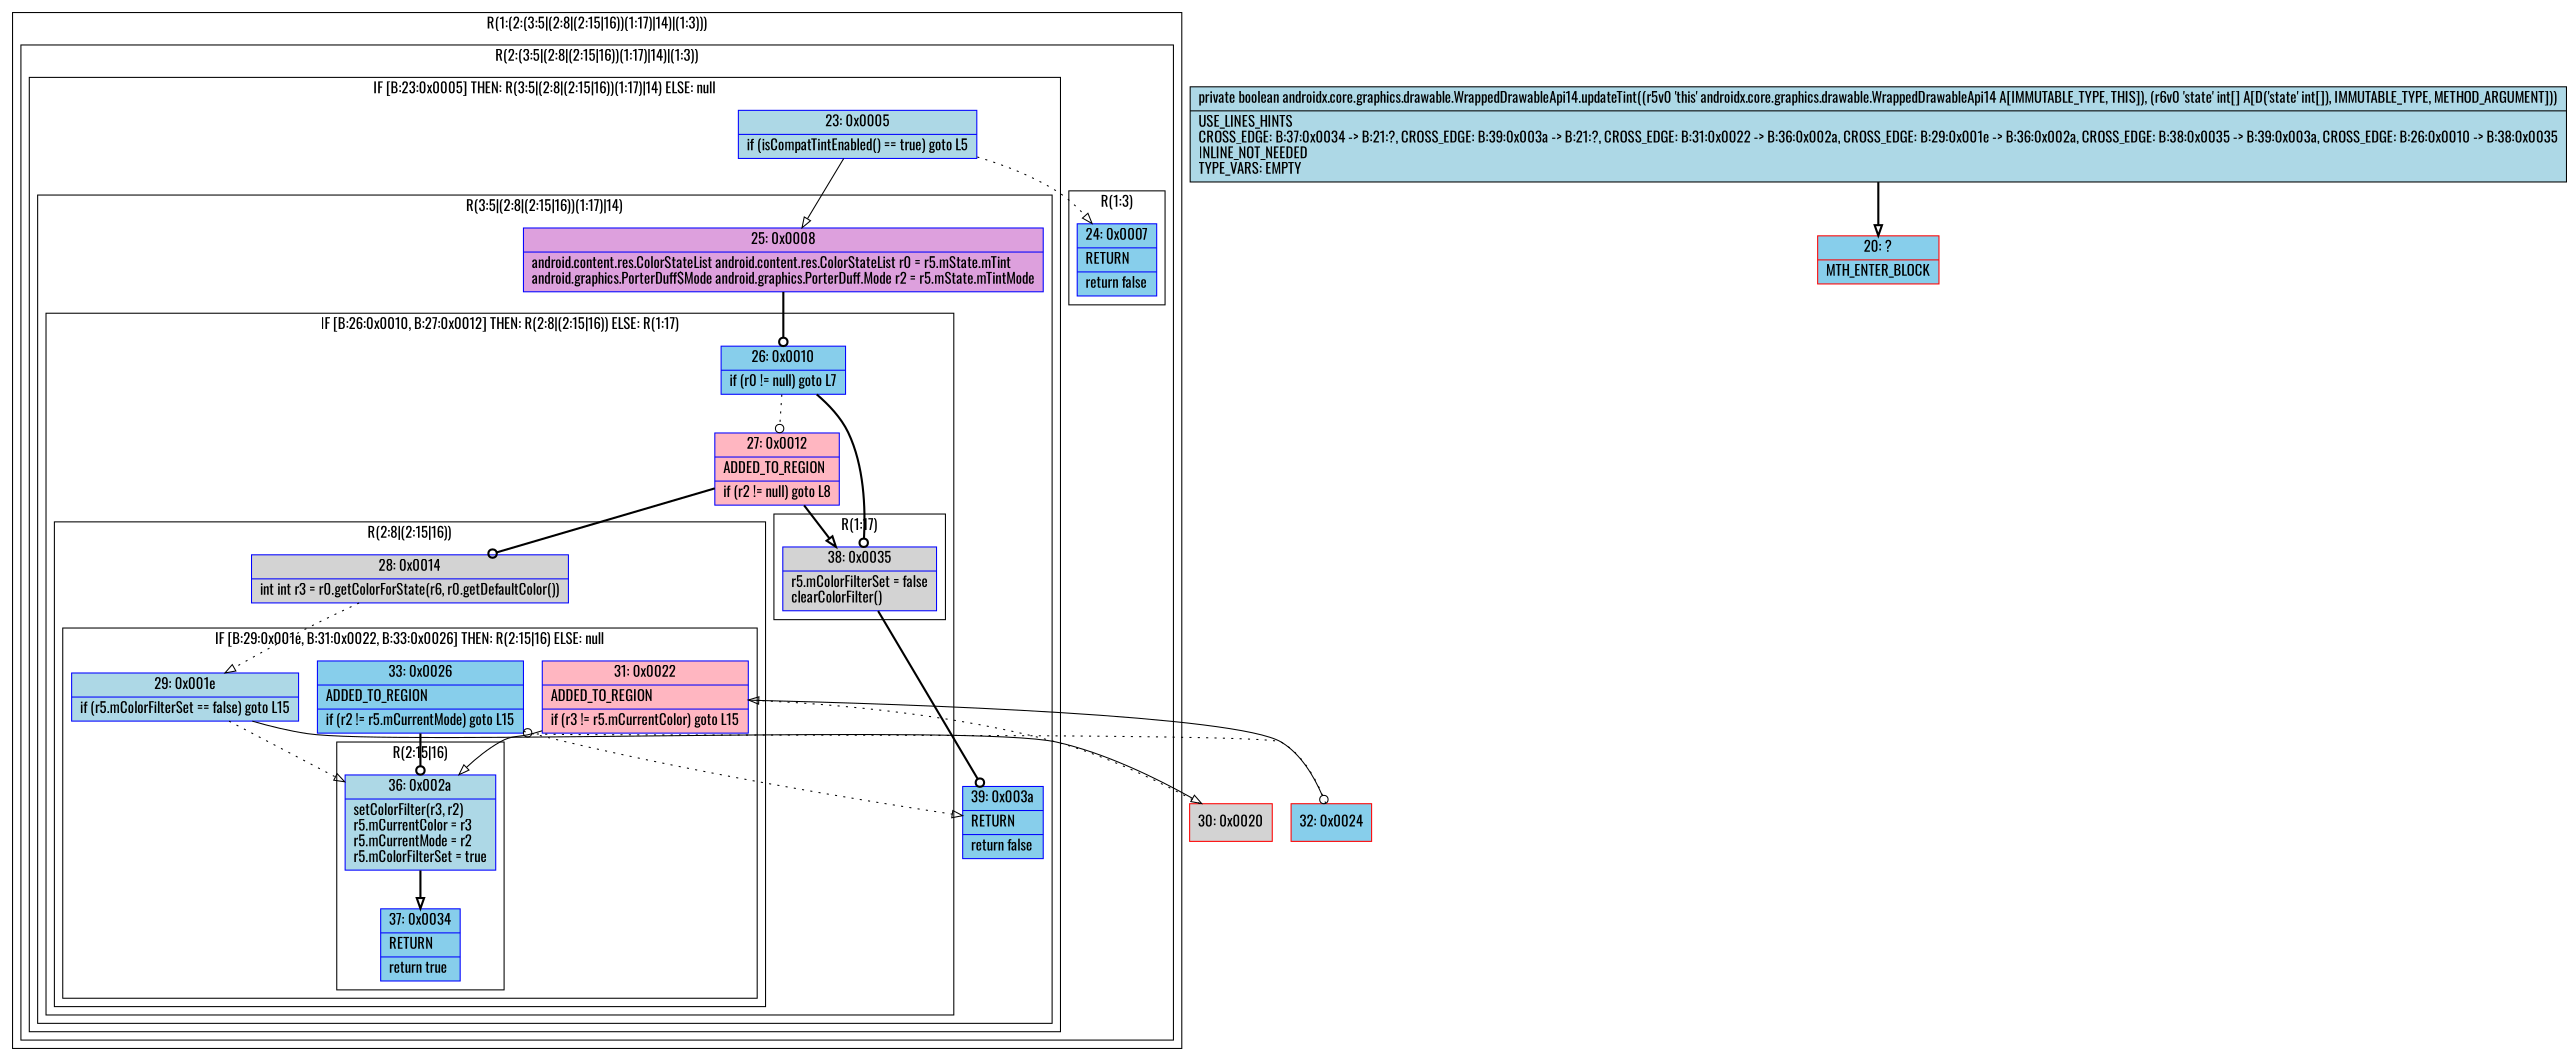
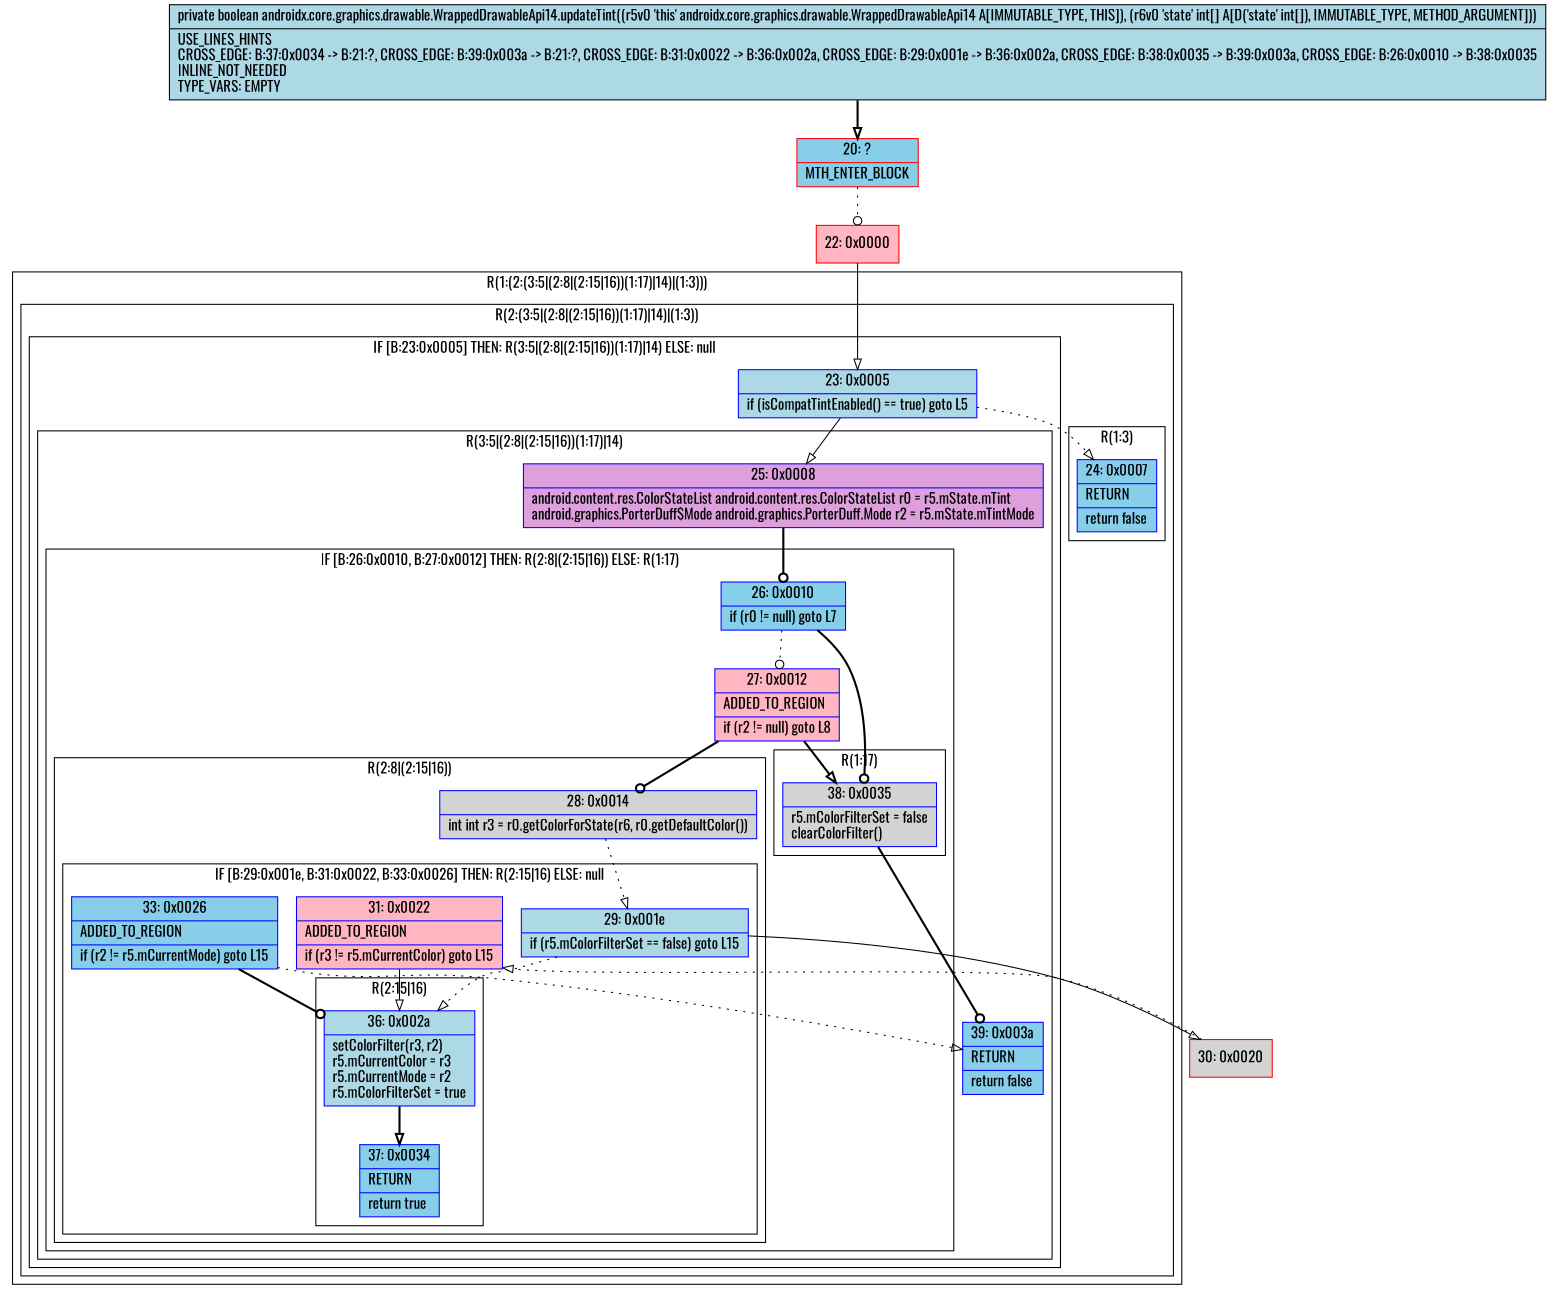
none -> (858, 244)
(1331, 823) -> none
